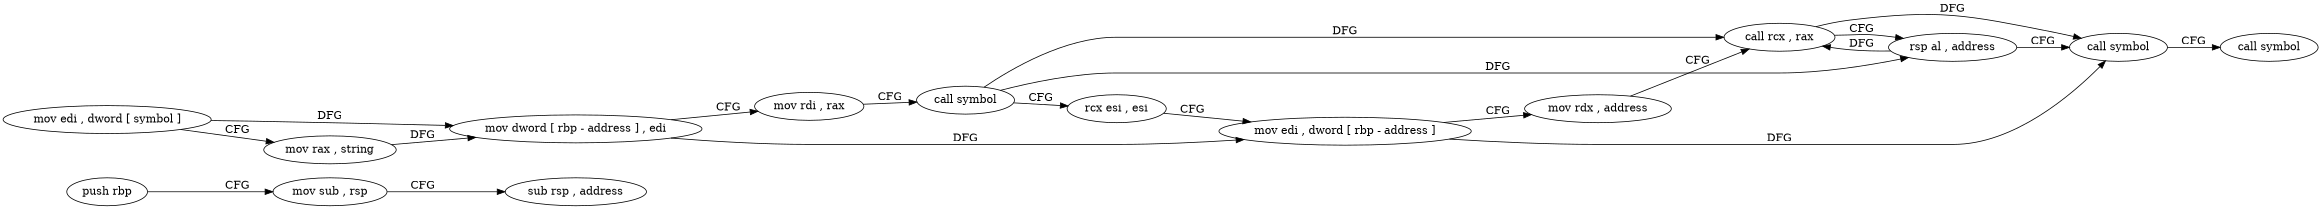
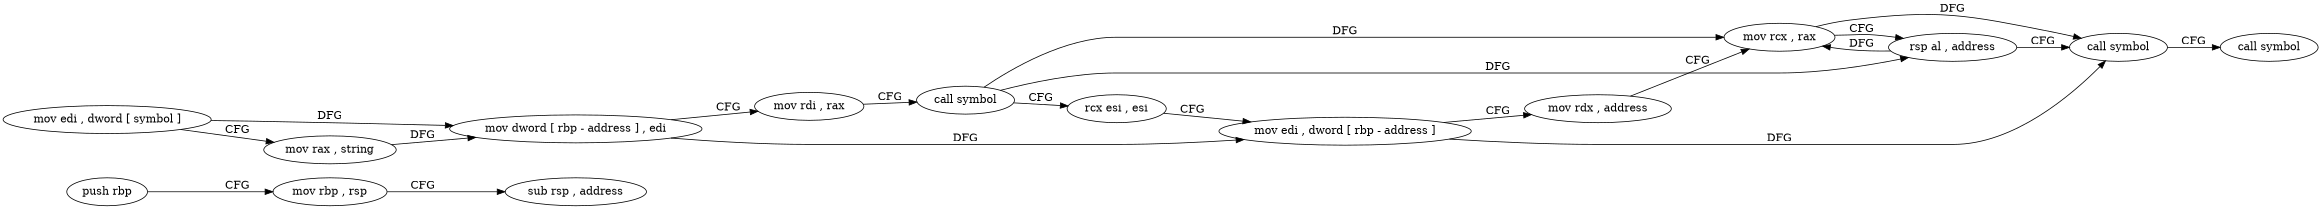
(1779, 37) -> (1779, 37)
(330, 192) -> (330, 192)
